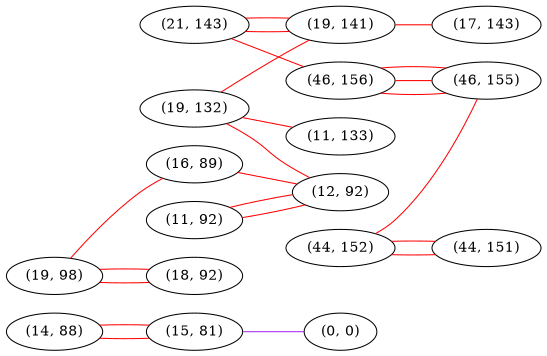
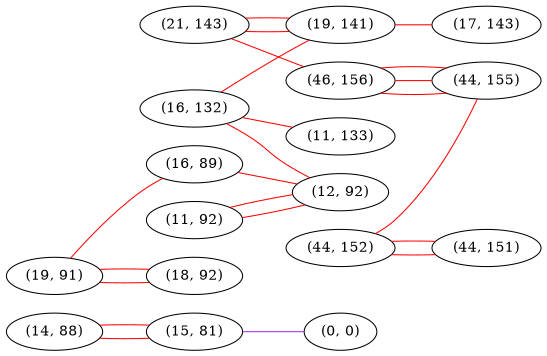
(487, 81) -> (487, 81)
(195, 109) -> (195, 109)
(55, 276) -> (55, 276)
